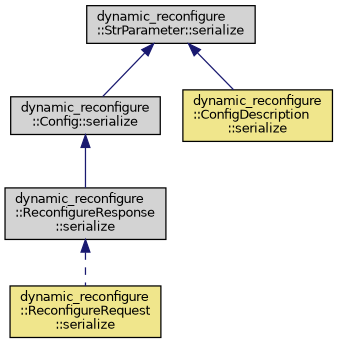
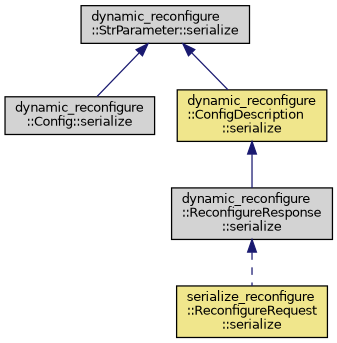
(85, 168) -> (252, 171)
(85, 312) -> (252, 312)
